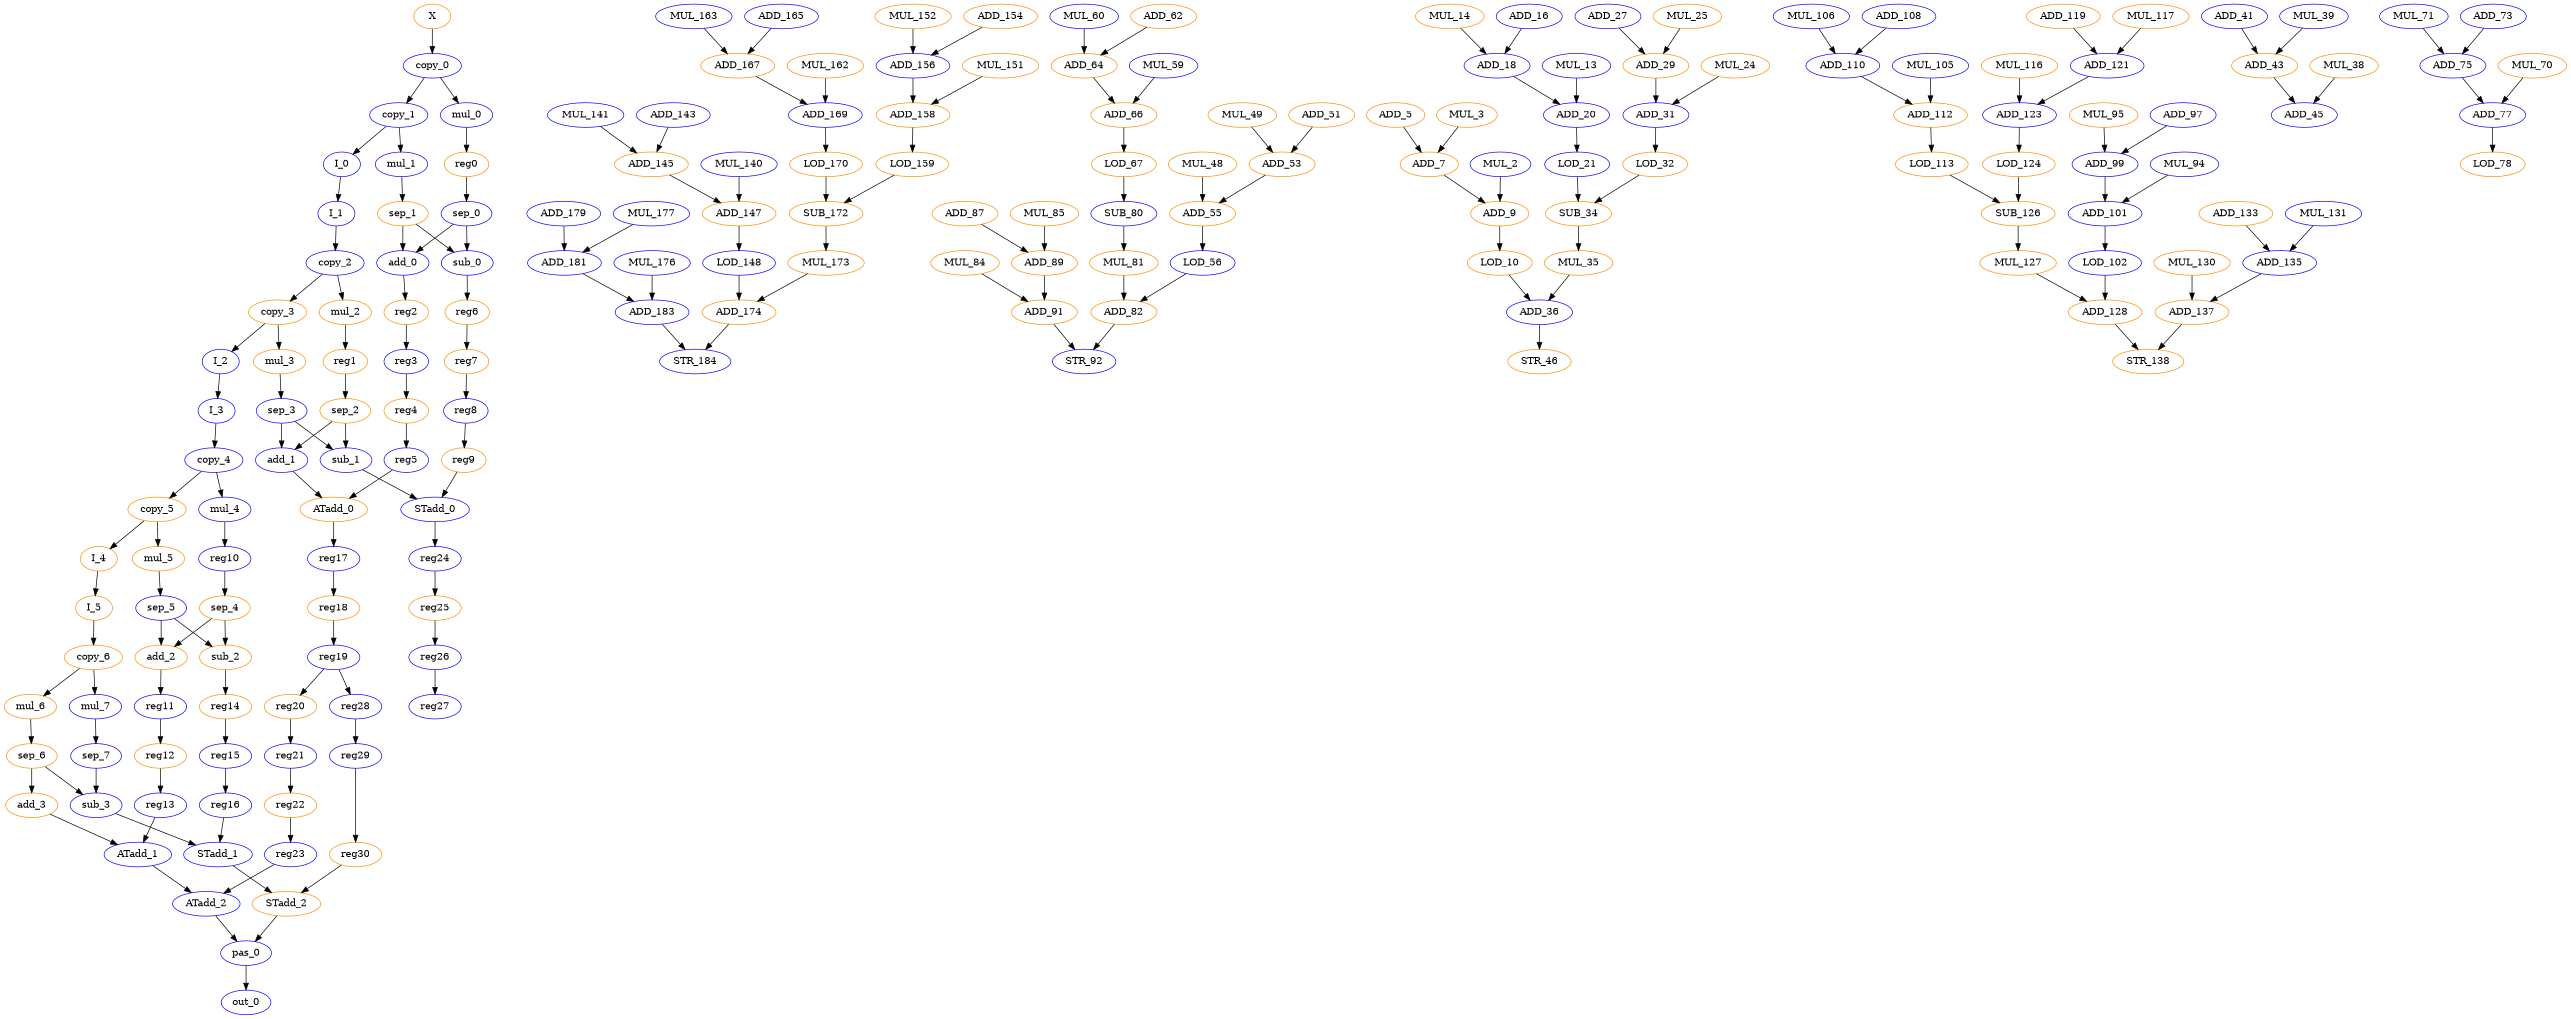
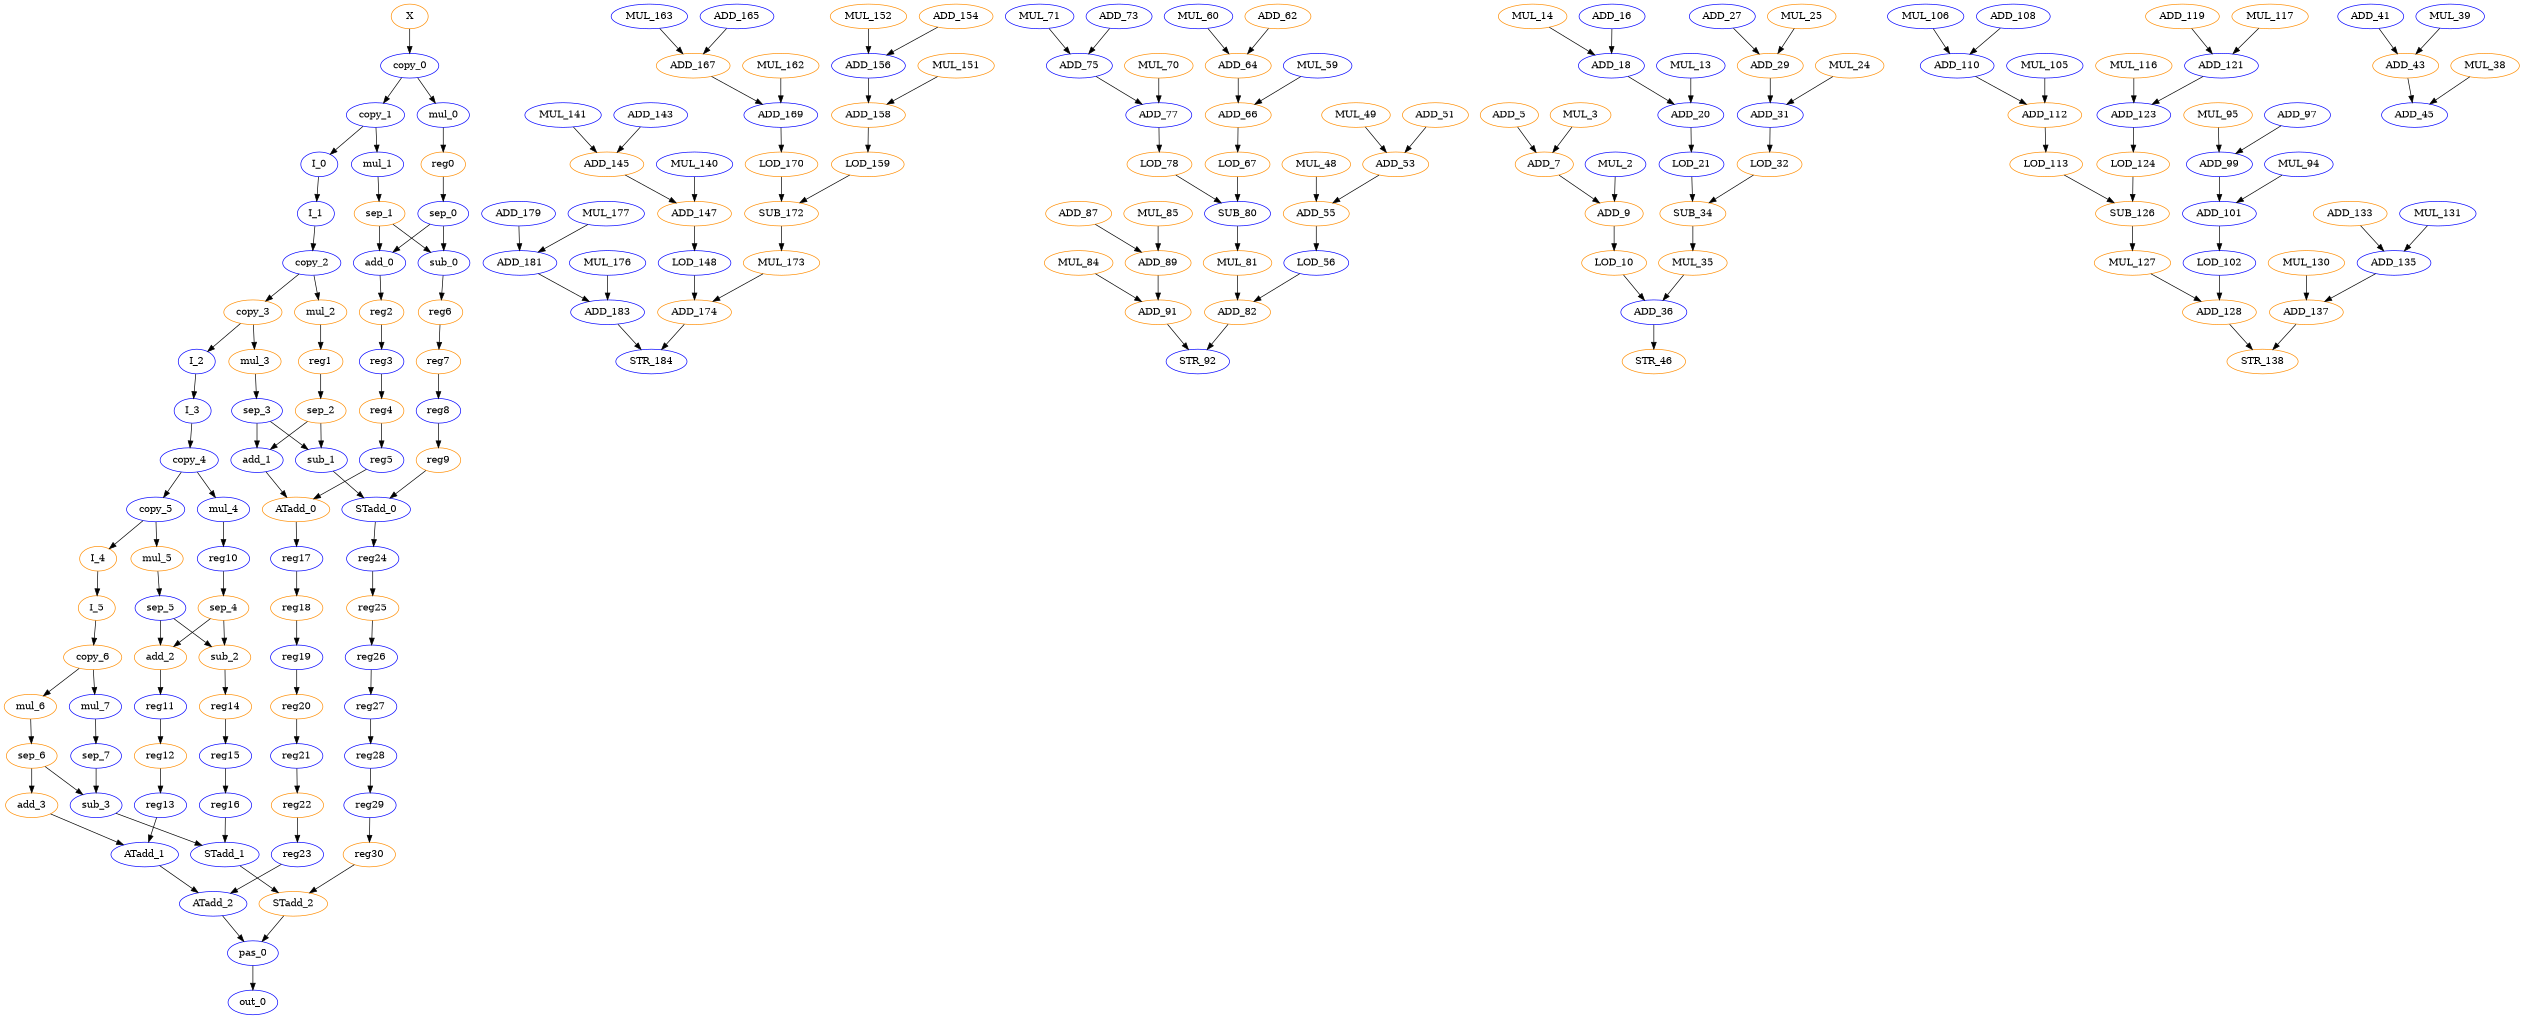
none -> (1196, 187)
(157, 509) -> (156, 509)
(343, 679) -> (371, 728)
